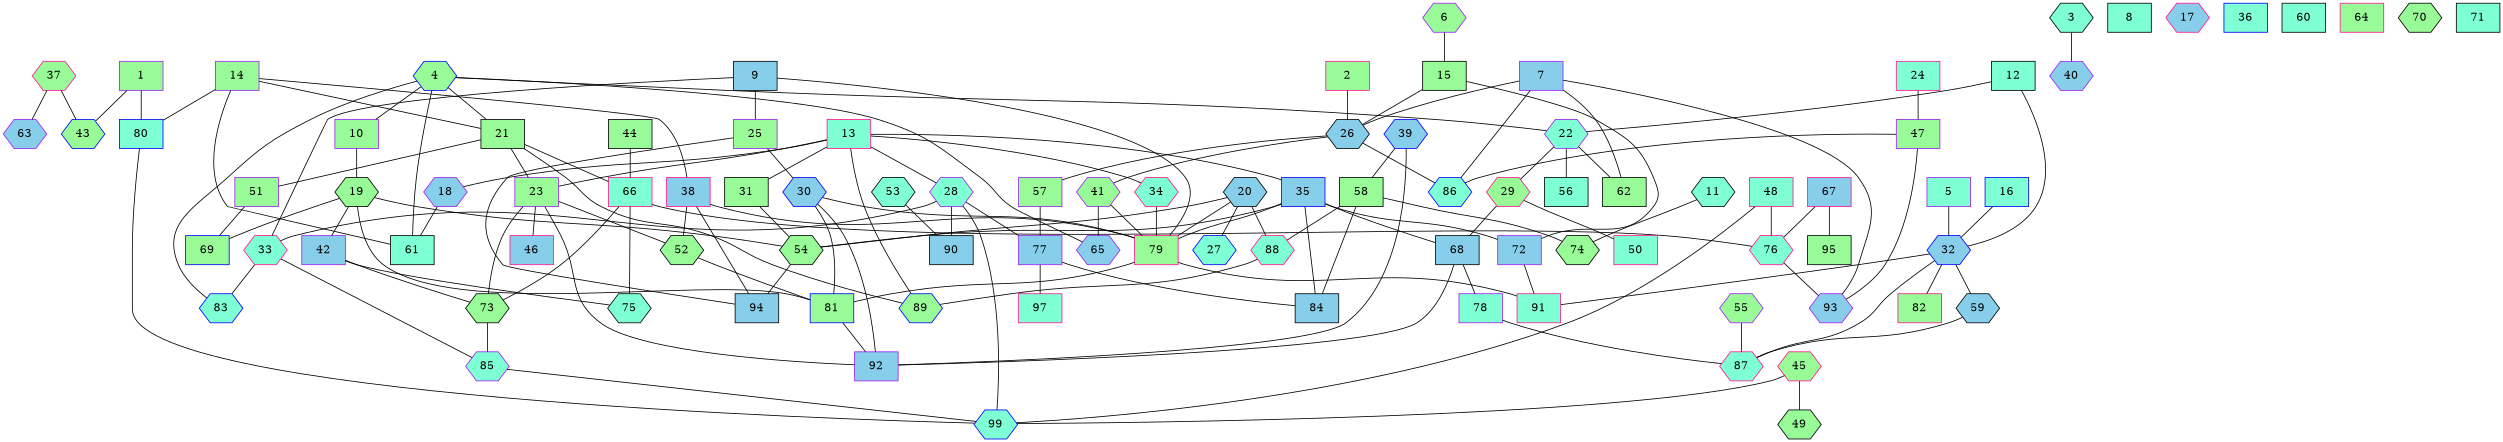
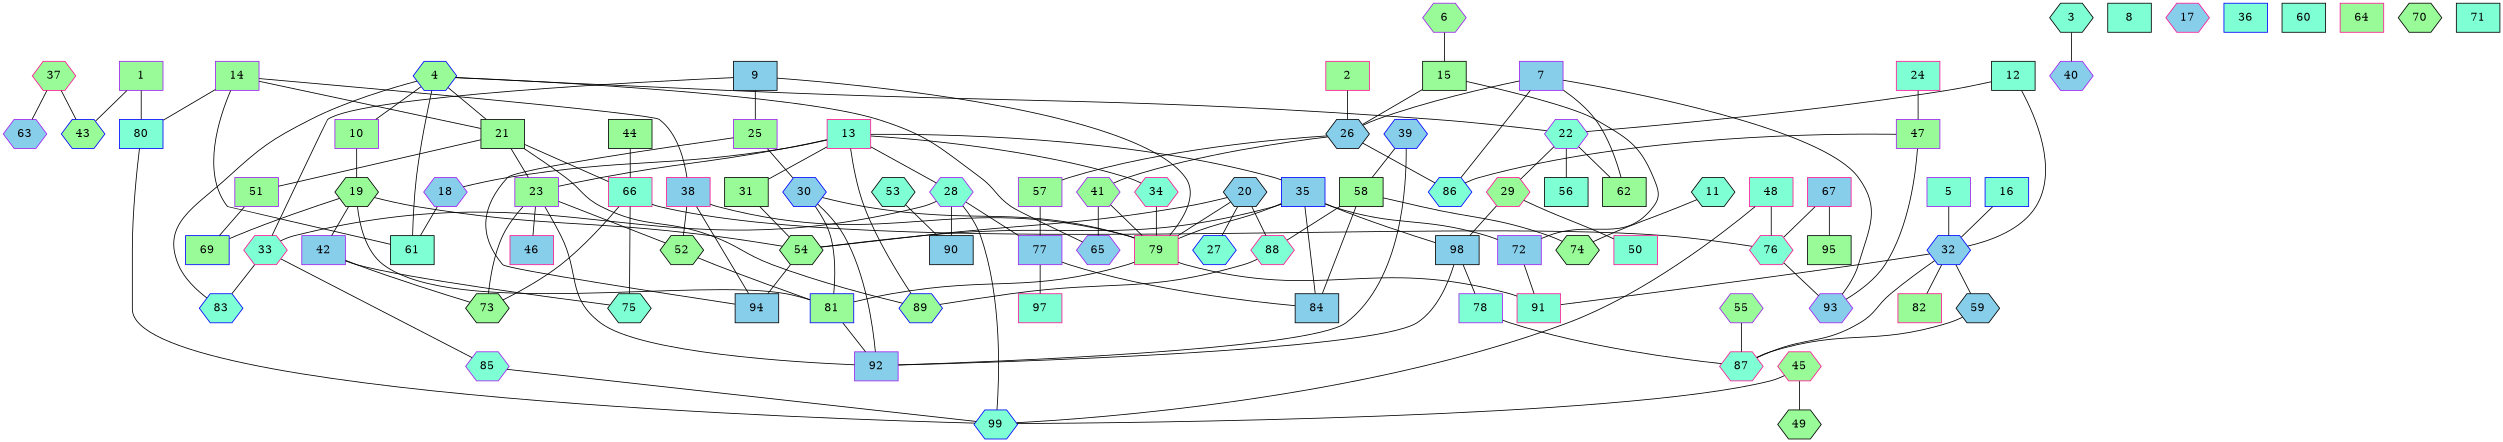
(1457, 250) -> (1457, 250)
(487, 337) -> none
